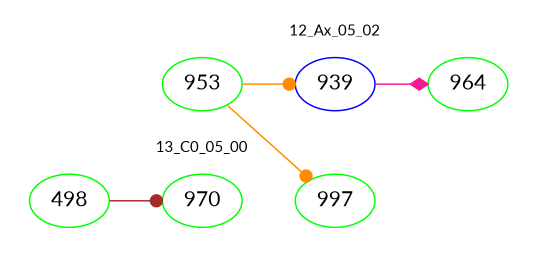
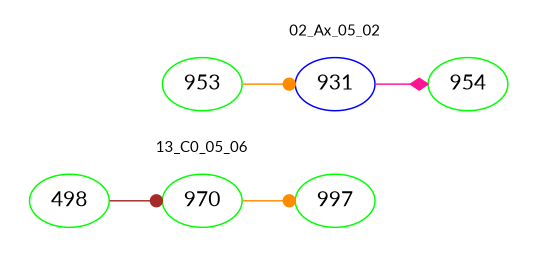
(335, 32) -> (335, 32)
(335, 84) -> (335, 84)
(468, 84) -> (468, 84)
(270, 144) -> (263, 201)
(202, 148) -> (202, 148)
